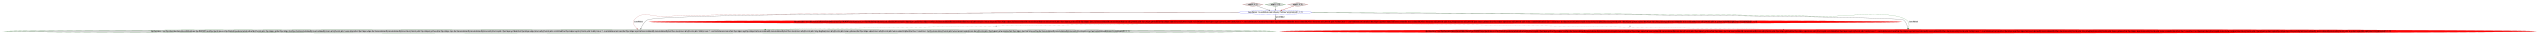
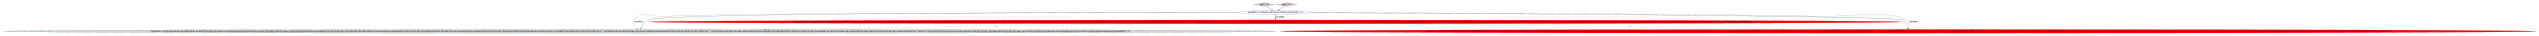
(1253, 5) -> none
